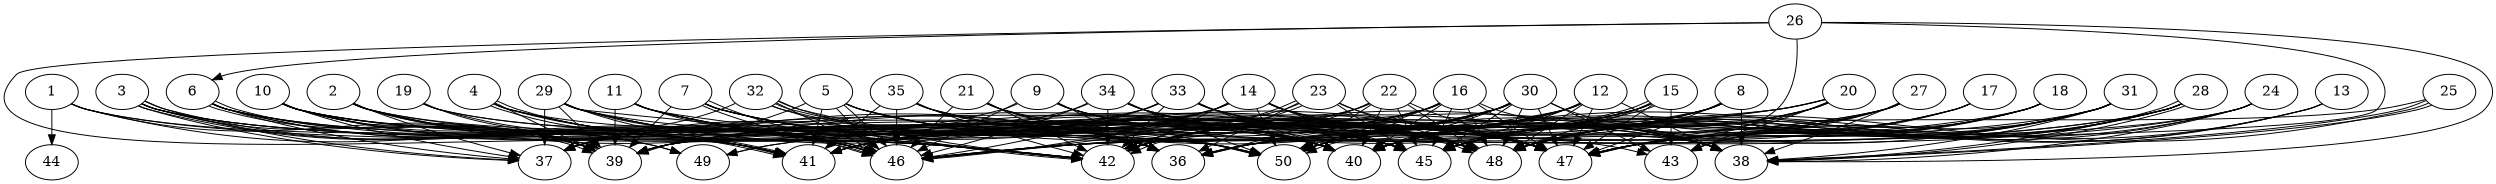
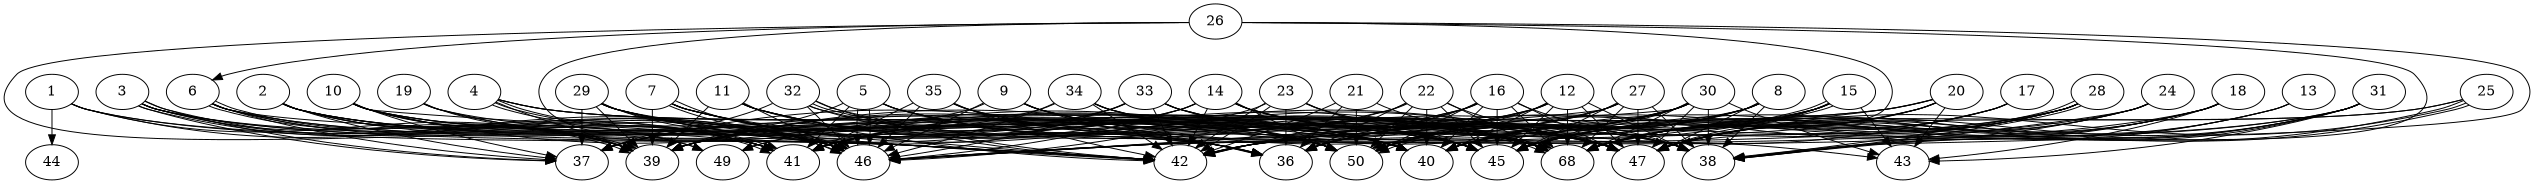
(935, 124) -> (699, 41)
(1747, 128) -> (1959, 119)
none -> (1417, 133)
(1495, 162) -> (1568, 162)
